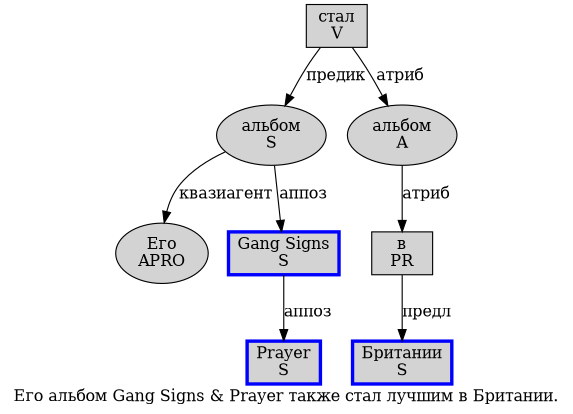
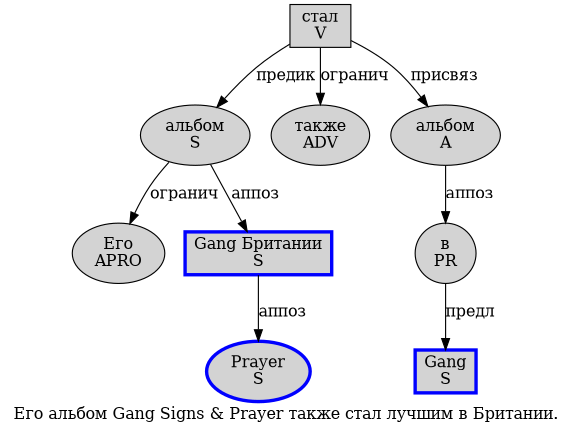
(400, 76) -> (444, 76)
none -> (320, 135)
(226, 194) -> (185, 194)
(426, 194) -> (470, 194)
(284, 253) -> (258, 253)
(402, 253) -> (446, 253)
(284, 363) -> (258, 371)
(402, 363) -> (446, 371)
